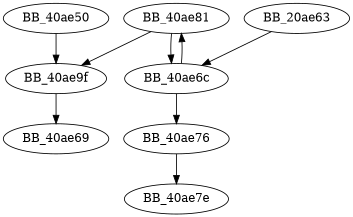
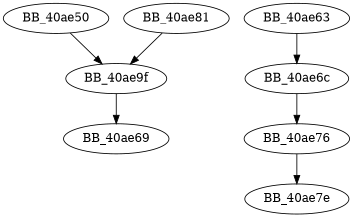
(297, 18) -> (297, 18)
(171, 44) -> none
(182, 53) -> none
